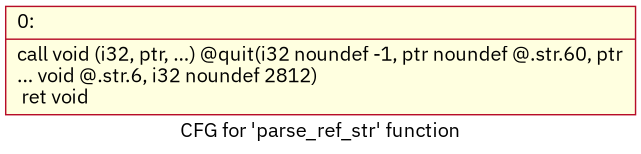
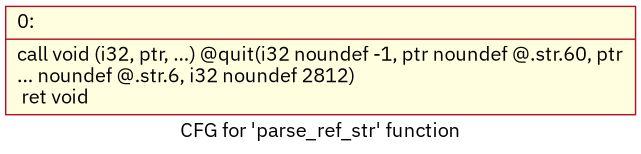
(167, 76) -> (187, 76)
